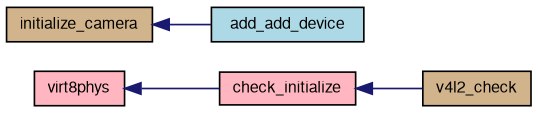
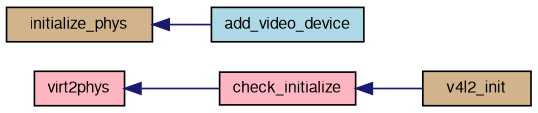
(79, 25) -> (79, 25)
(288, 25) -> (288, 25)
(79, 88) -> (79, 88)
(477, 88) -> (477, 88)
